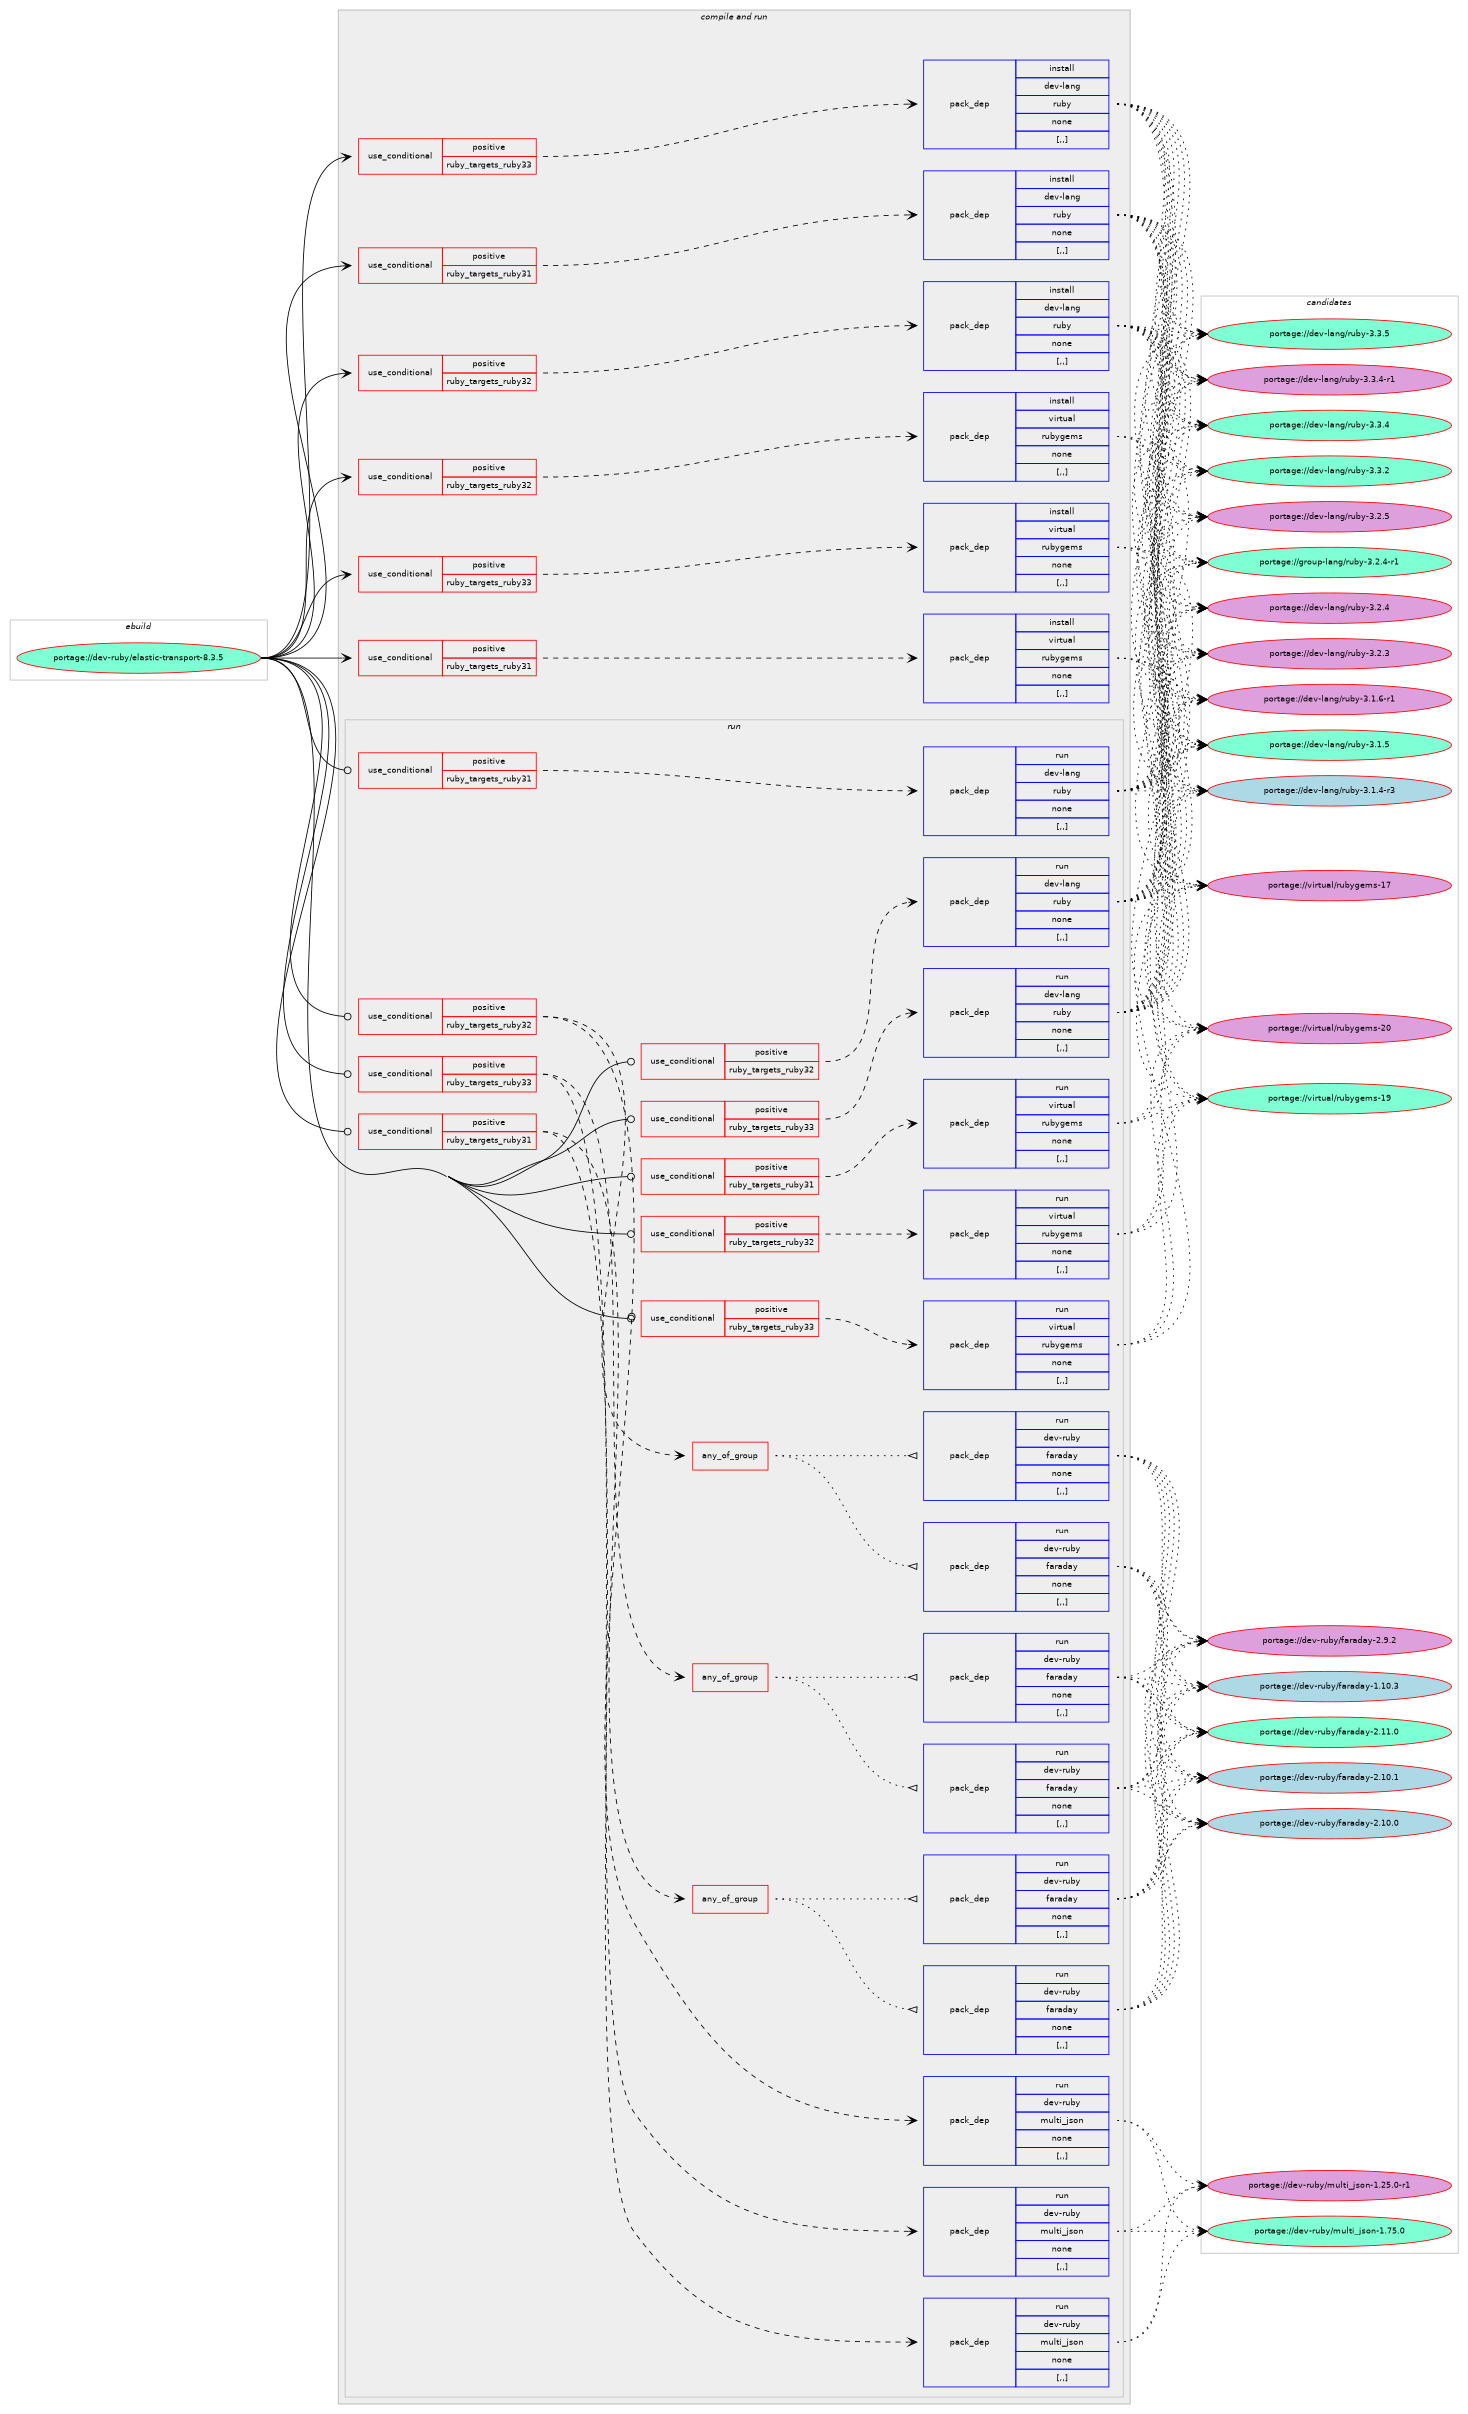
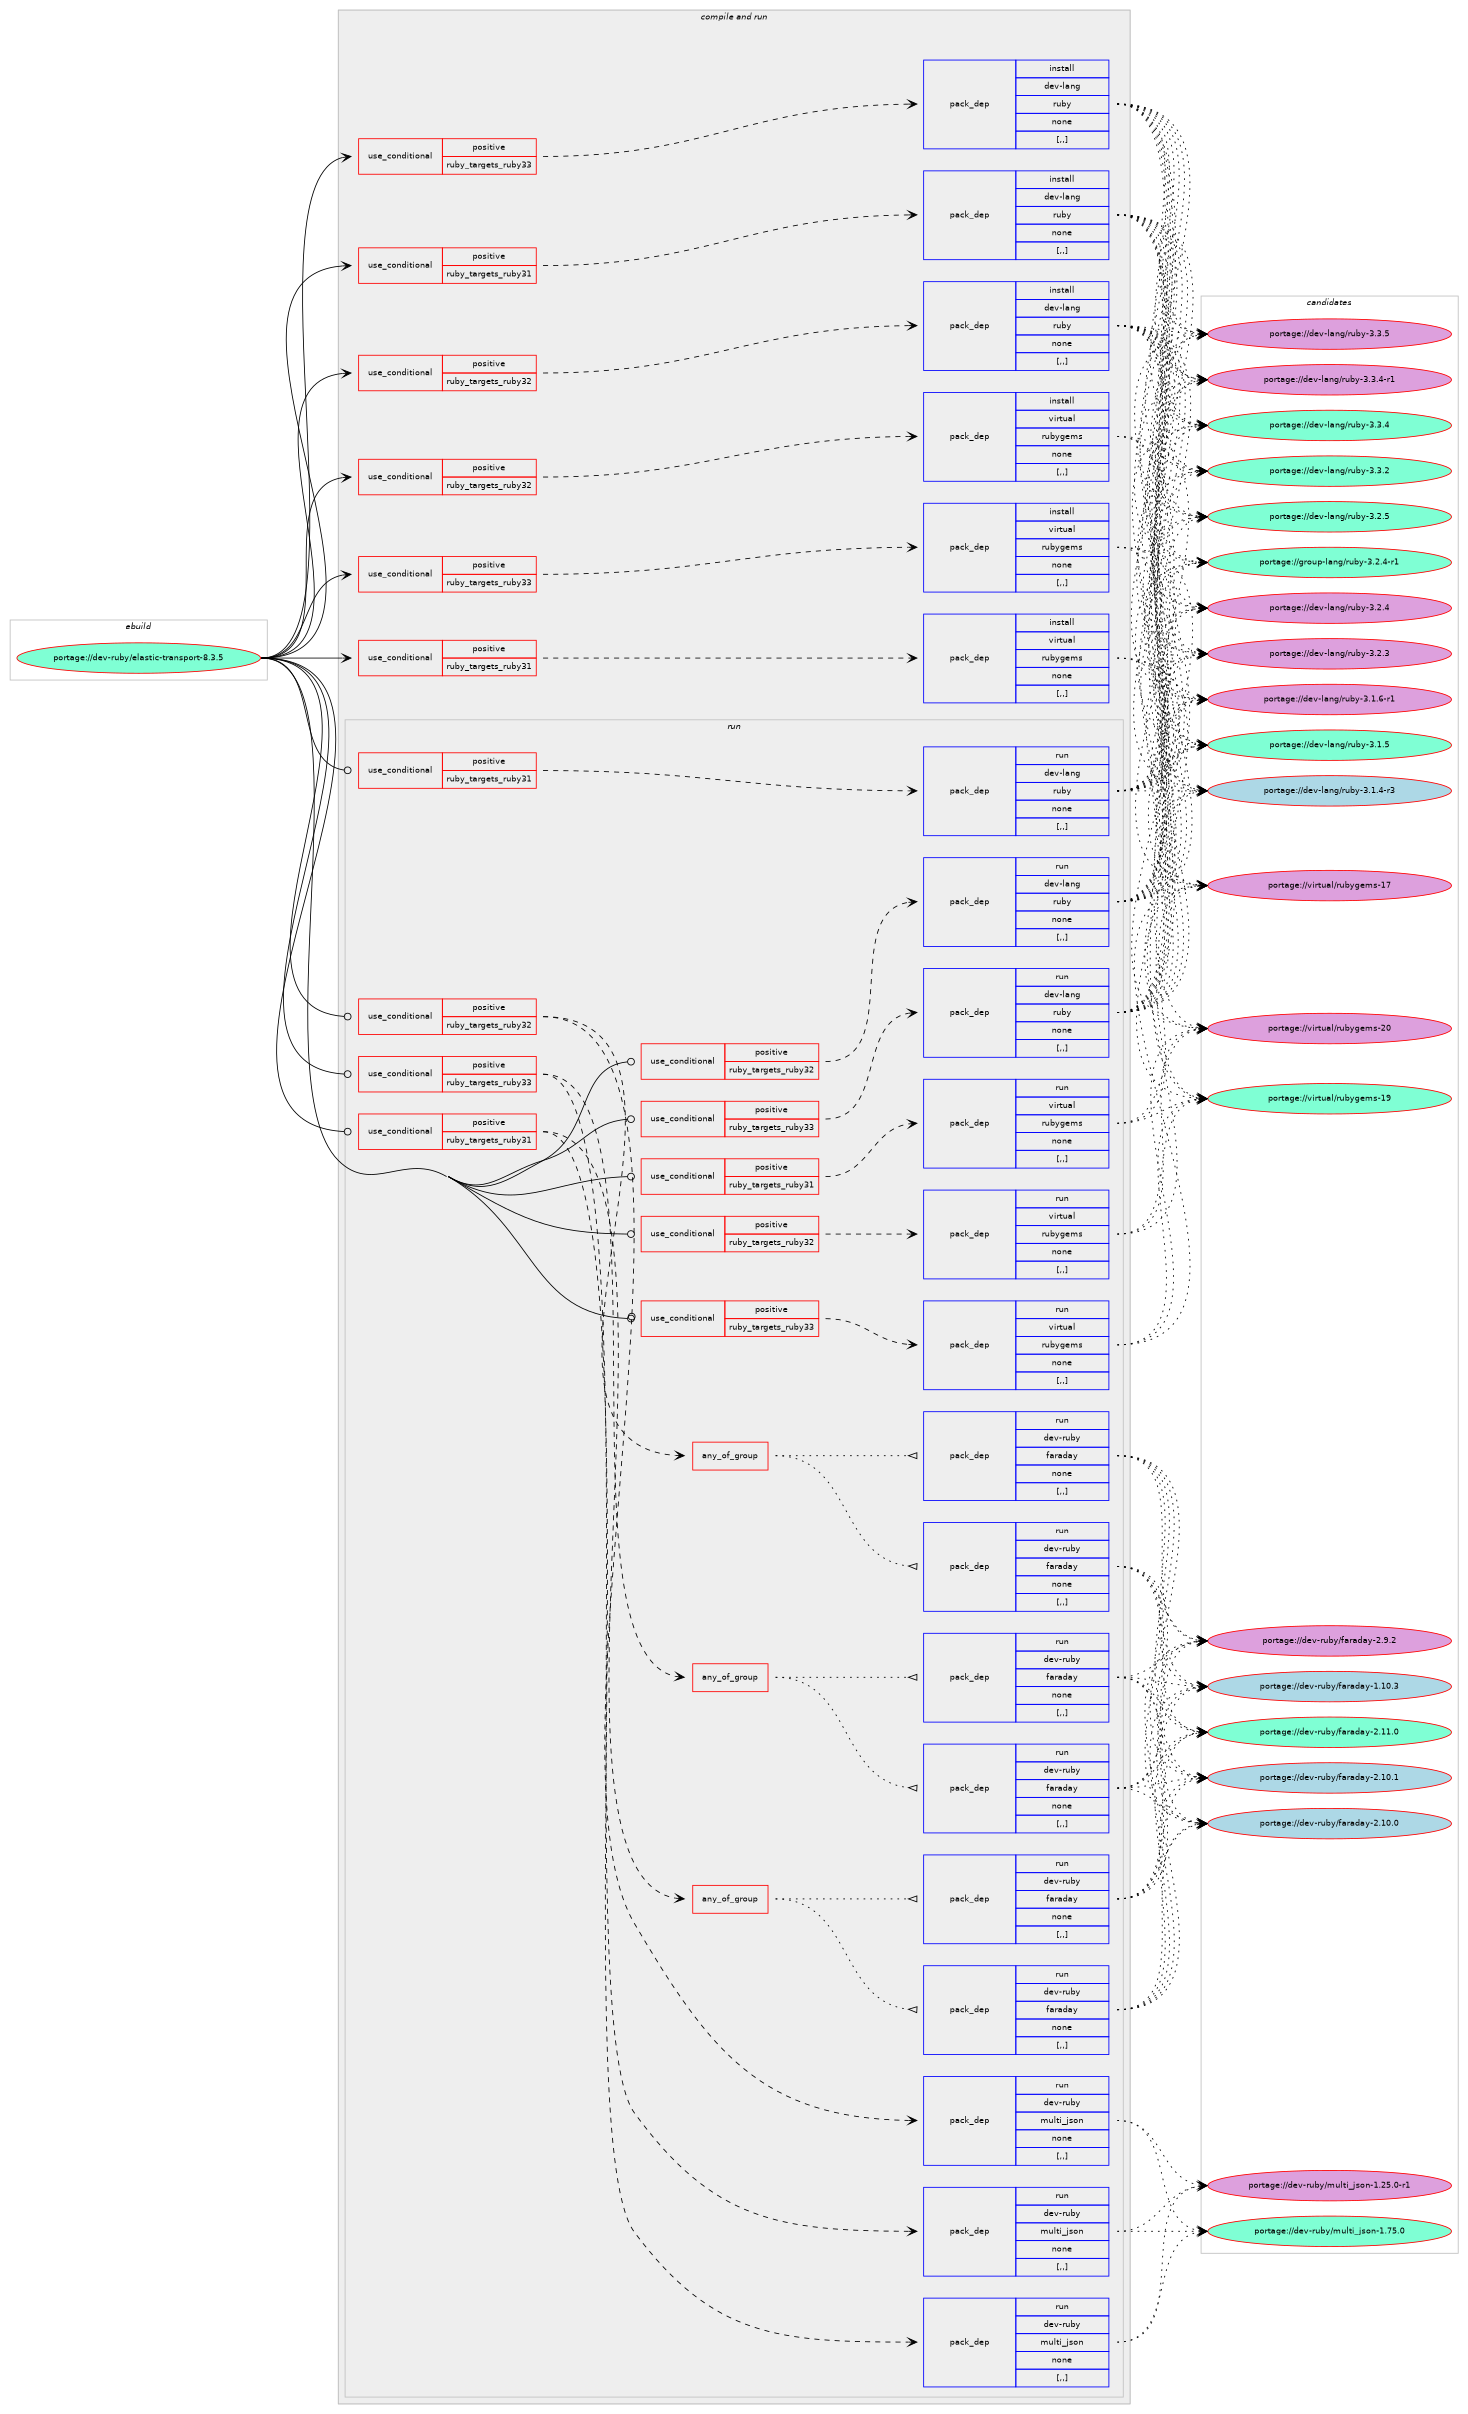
(1330, 334) -> (1330, 334)
(1330, 517) -> (1330, 517)
